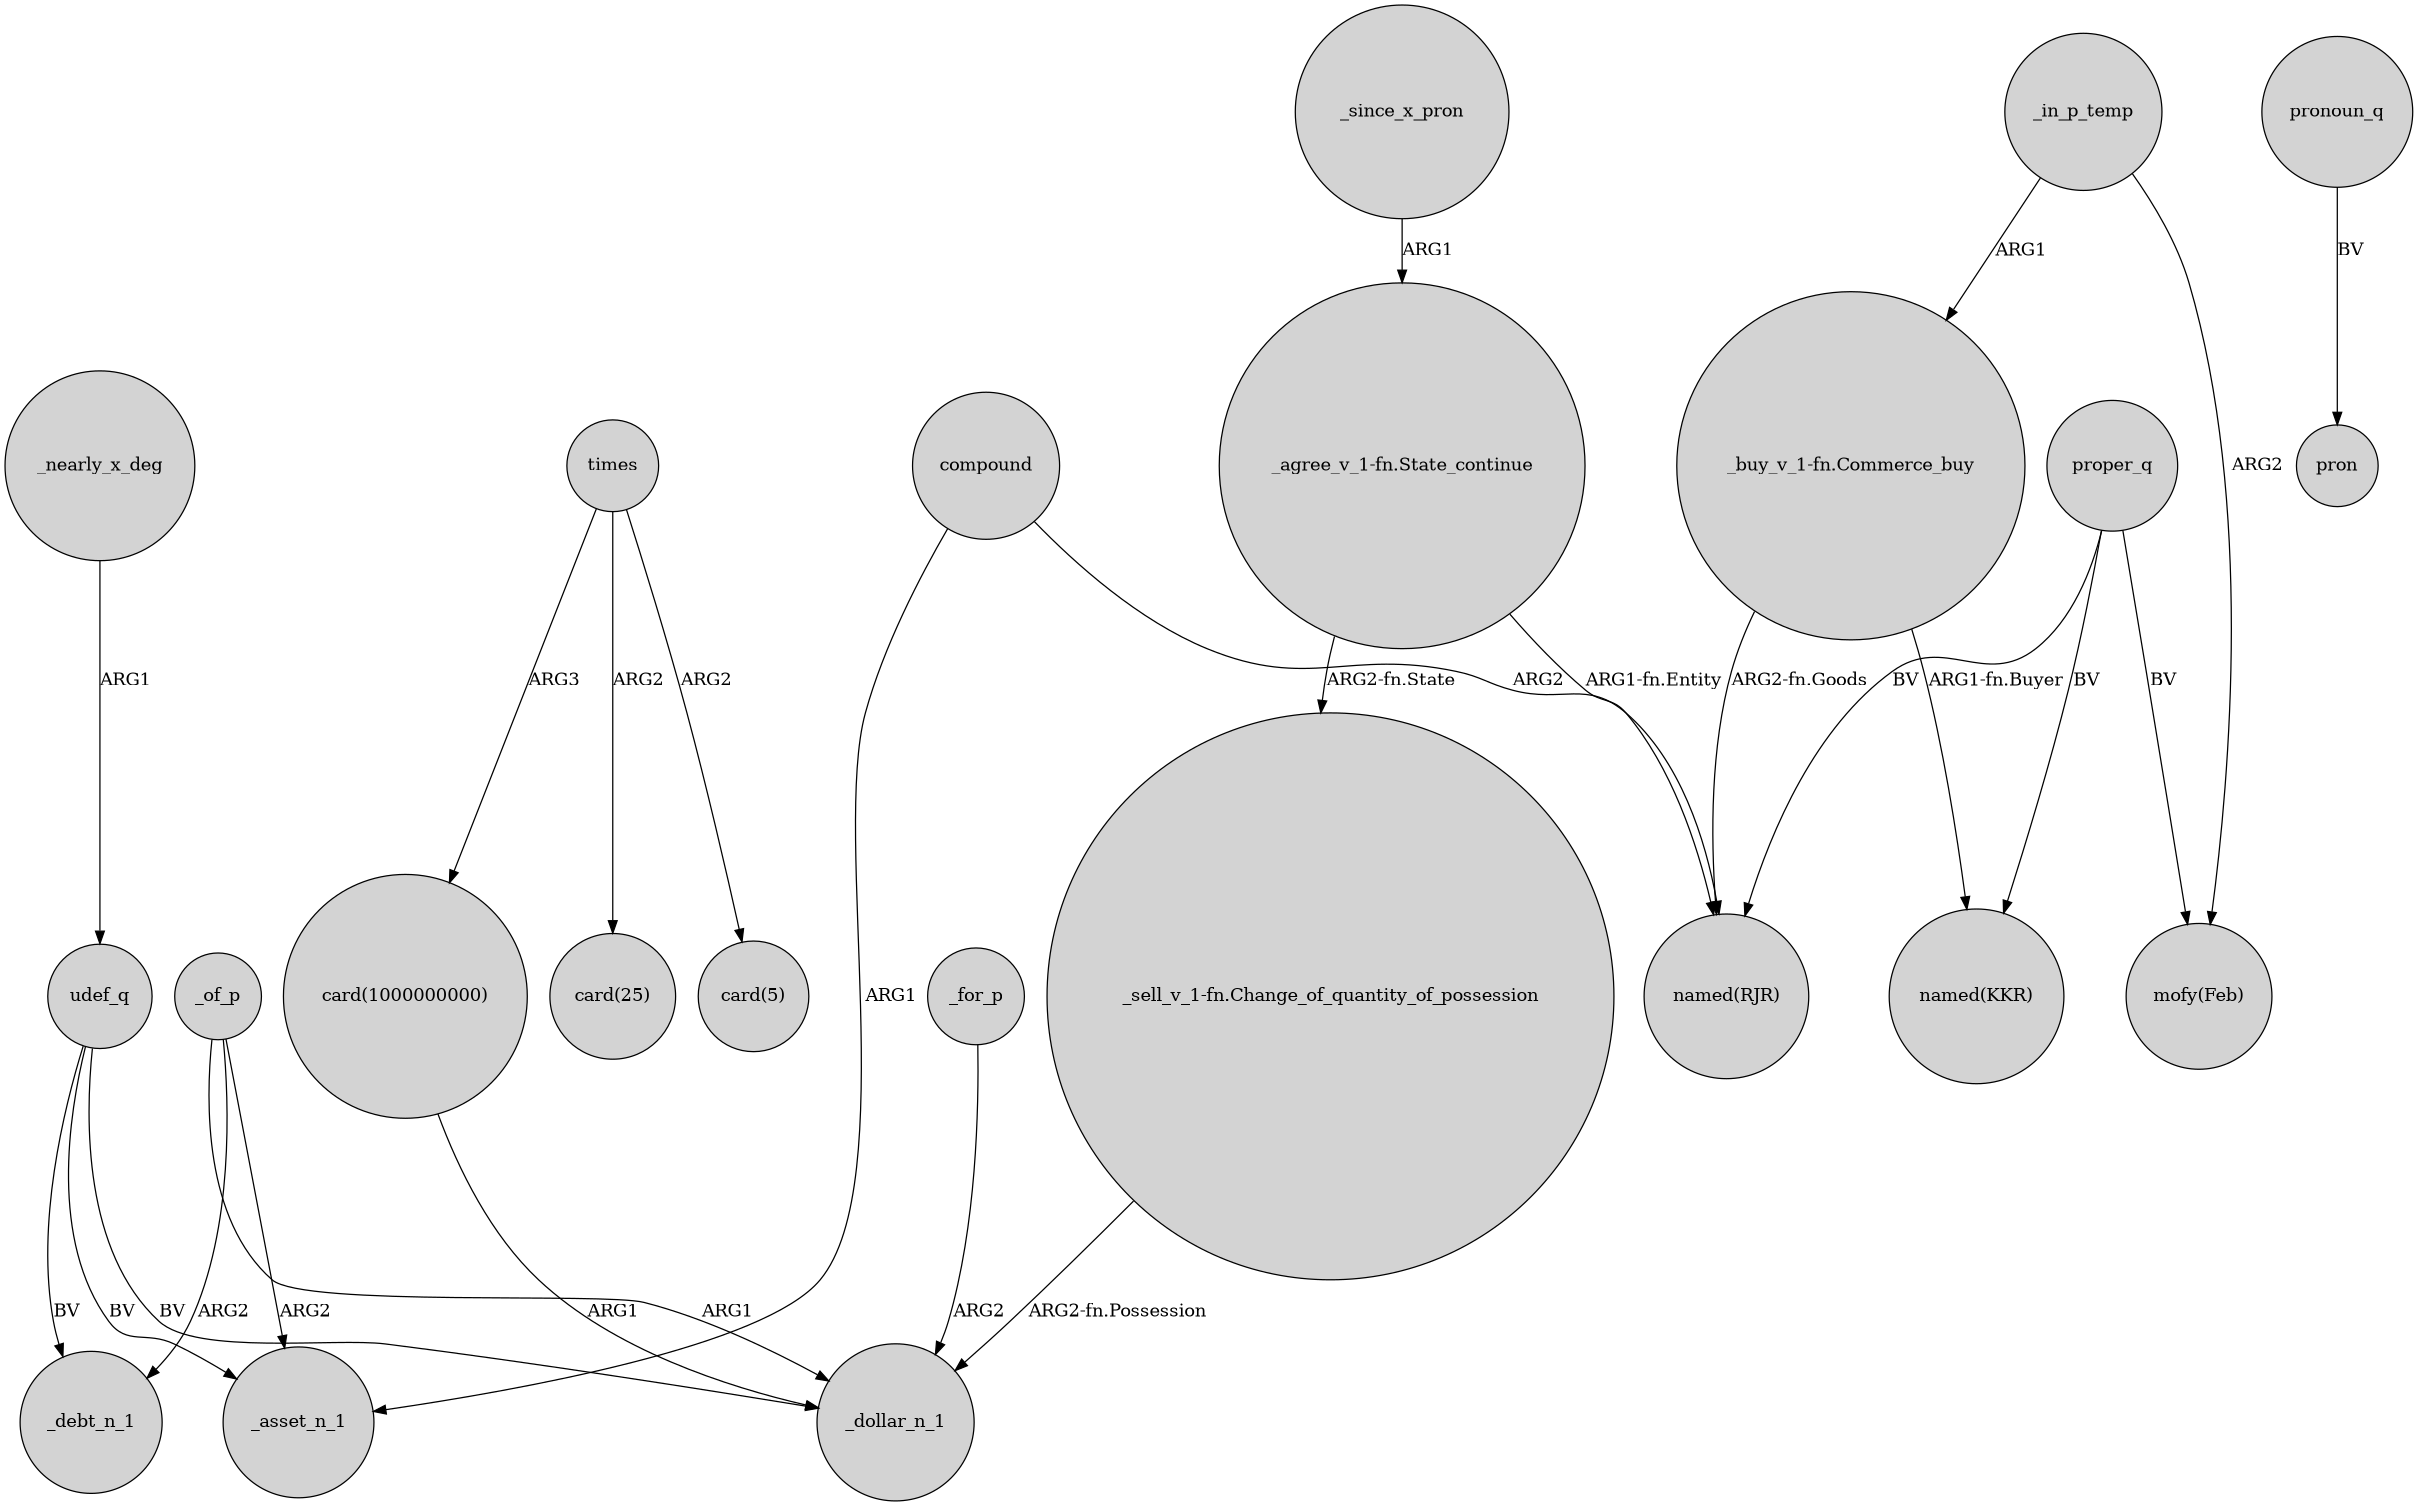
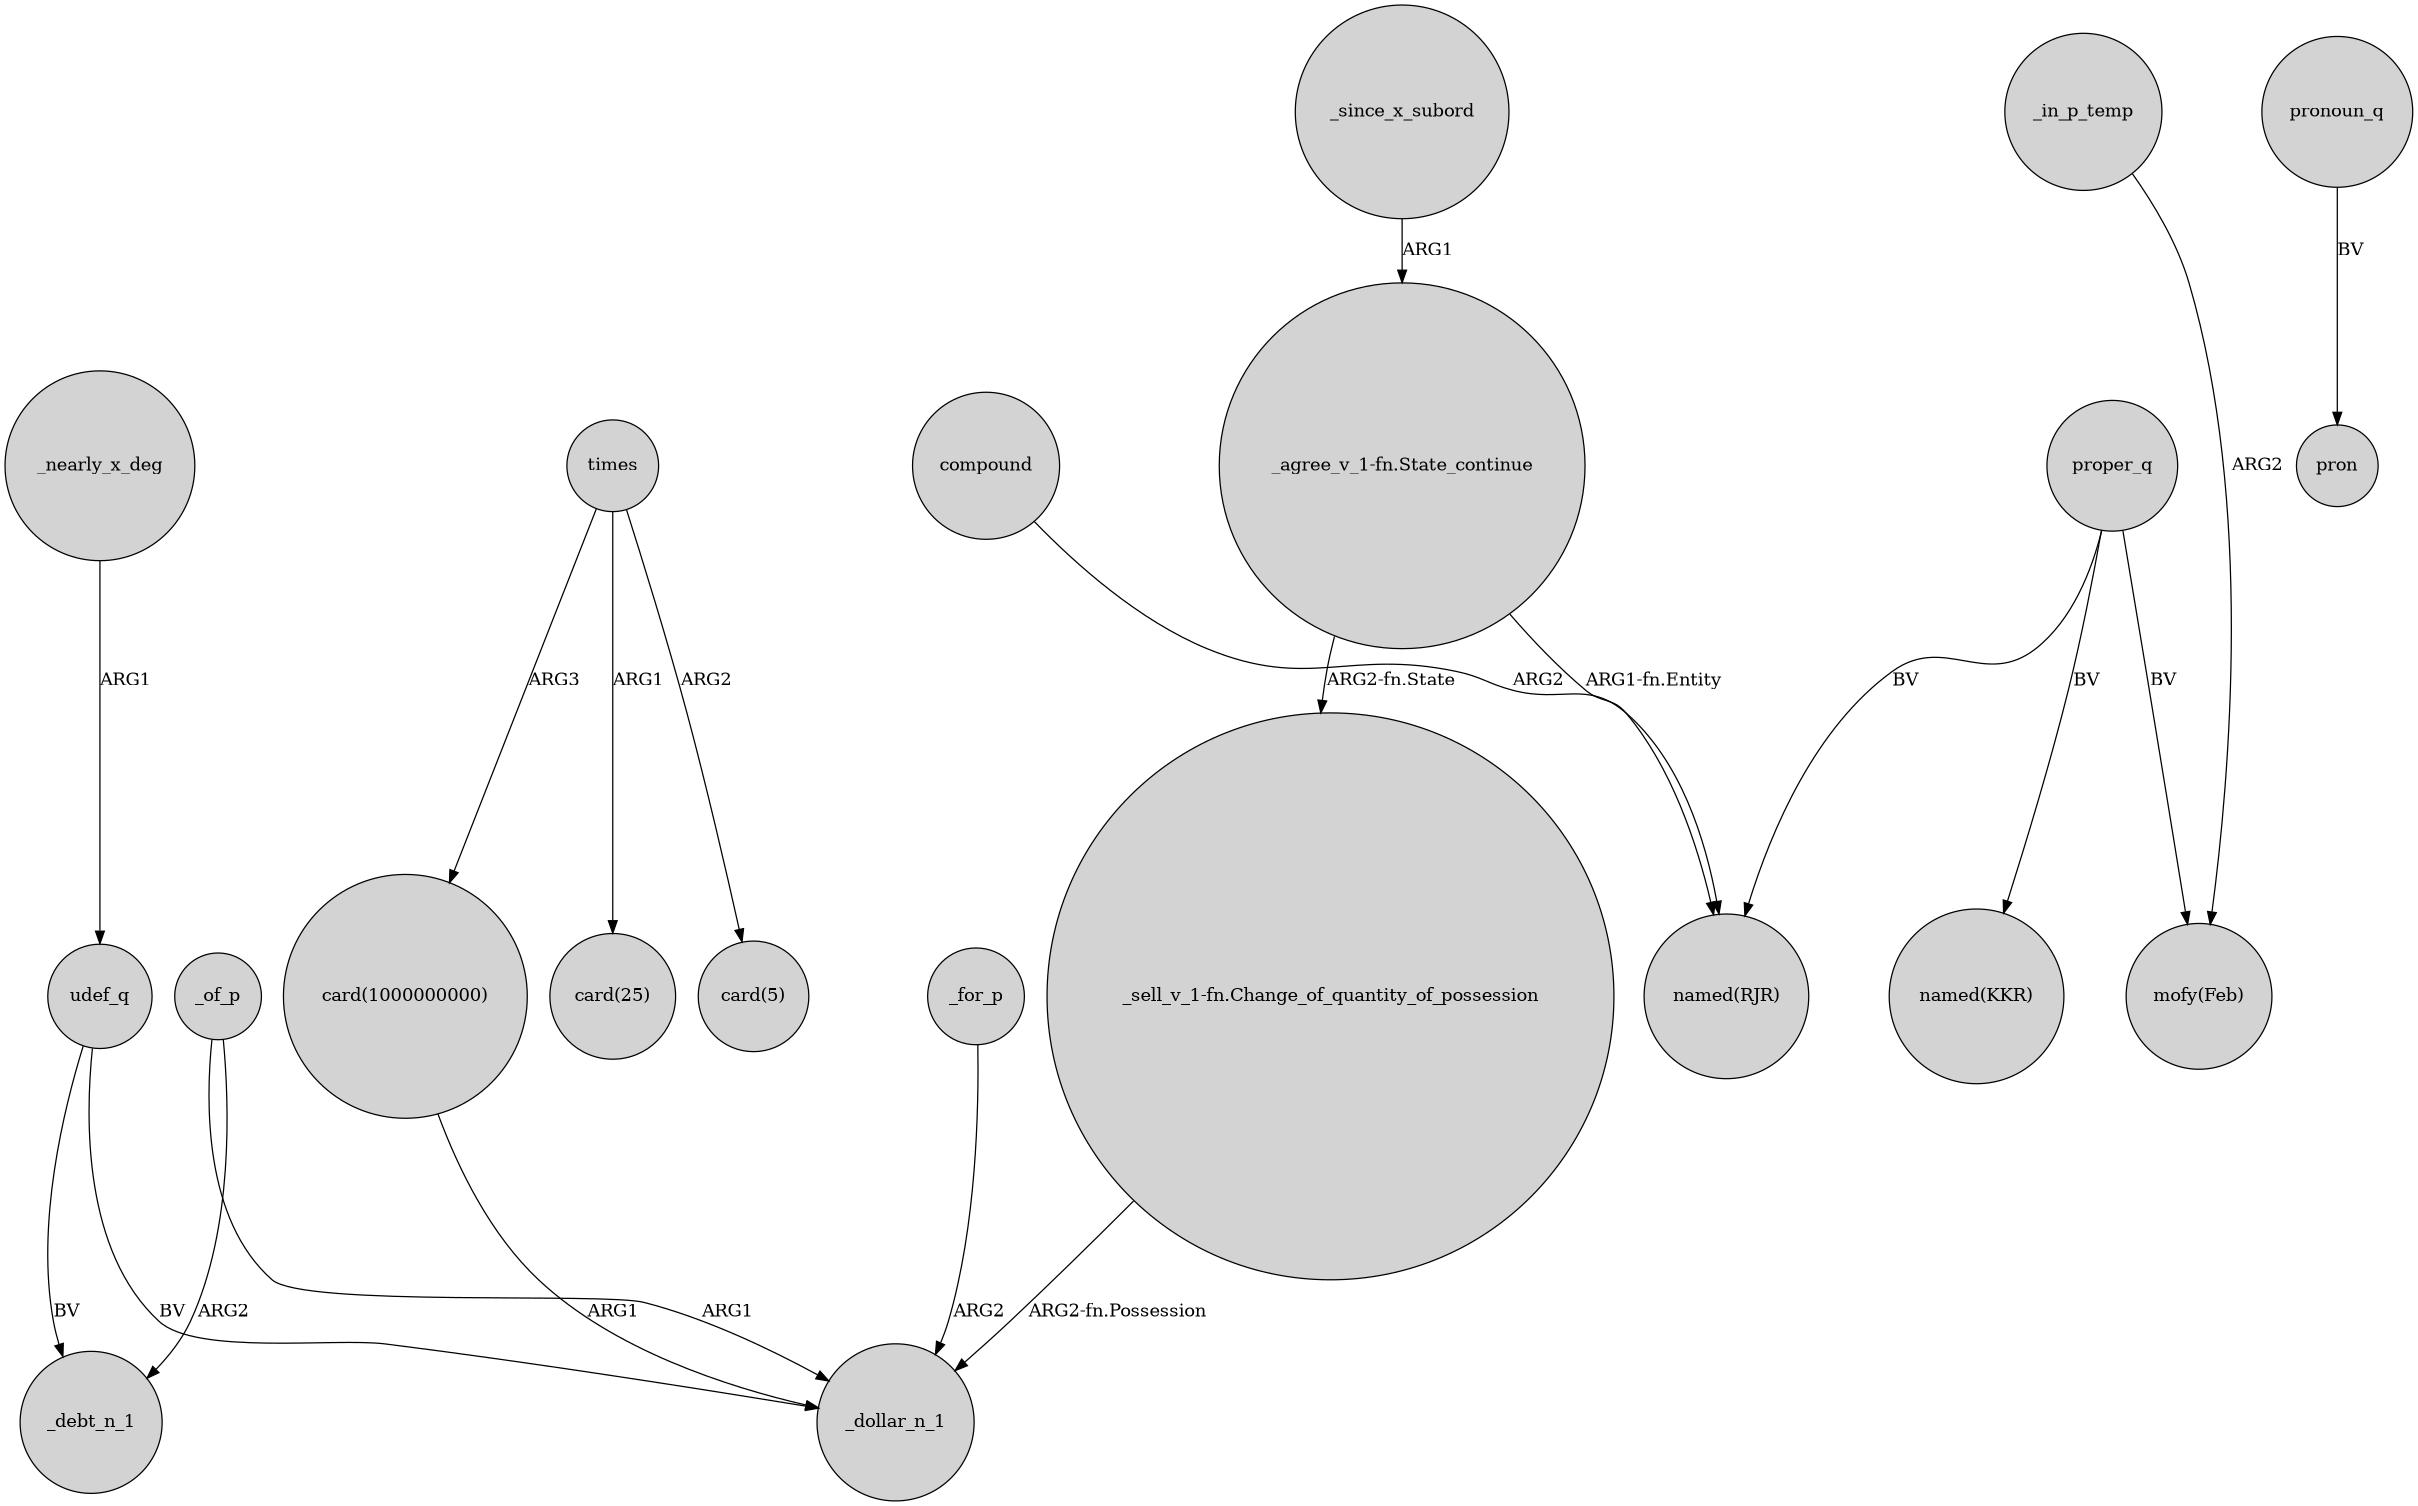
(1402, 112) -> (1402, 112)
(1851, 466) -> none
(639, 681) -> (639, 681)
(299, 1422) -> none
